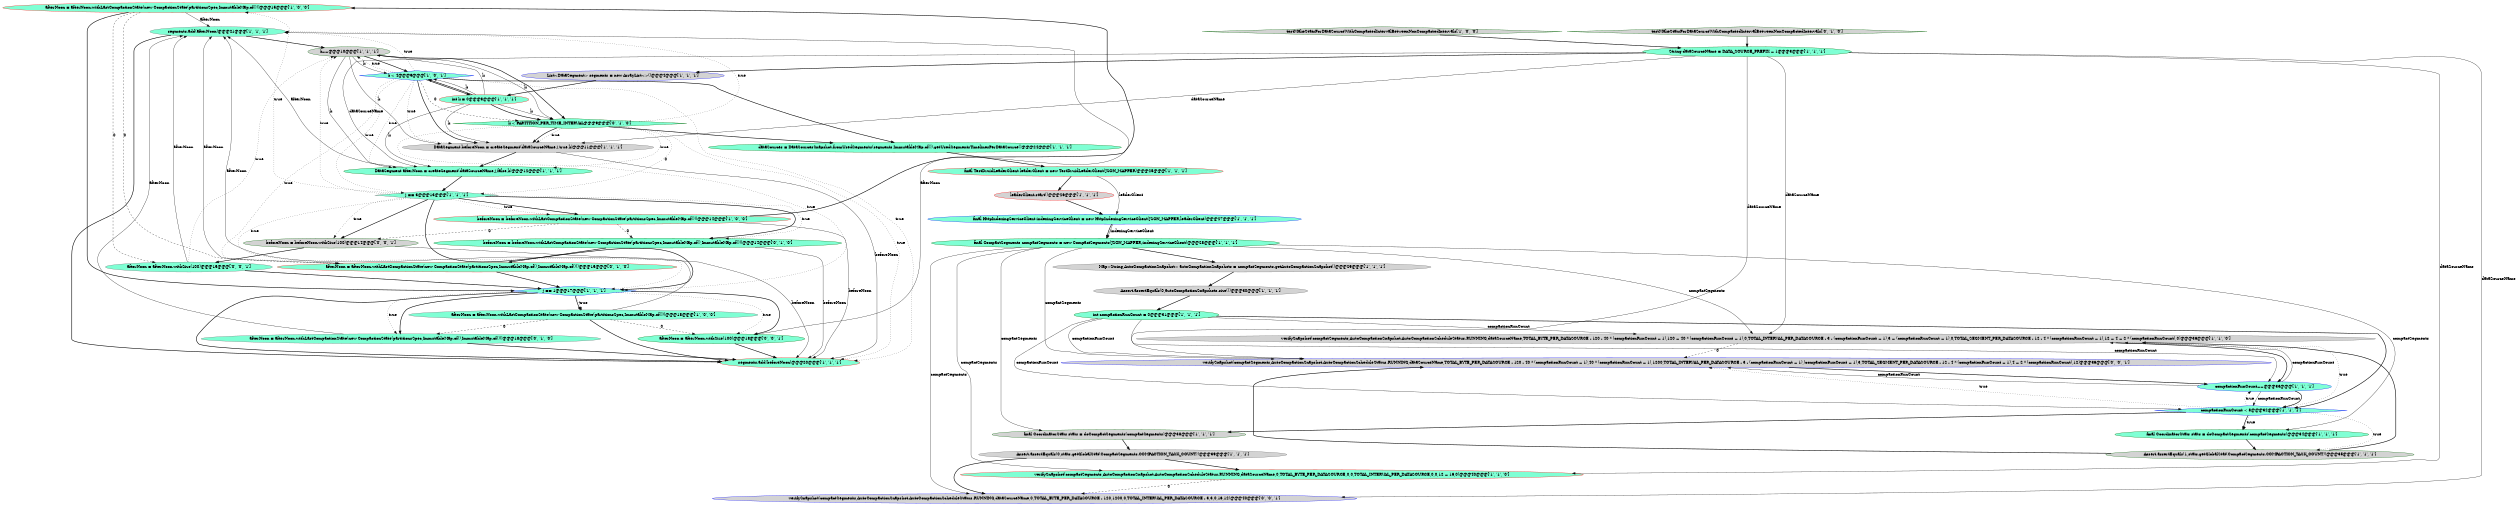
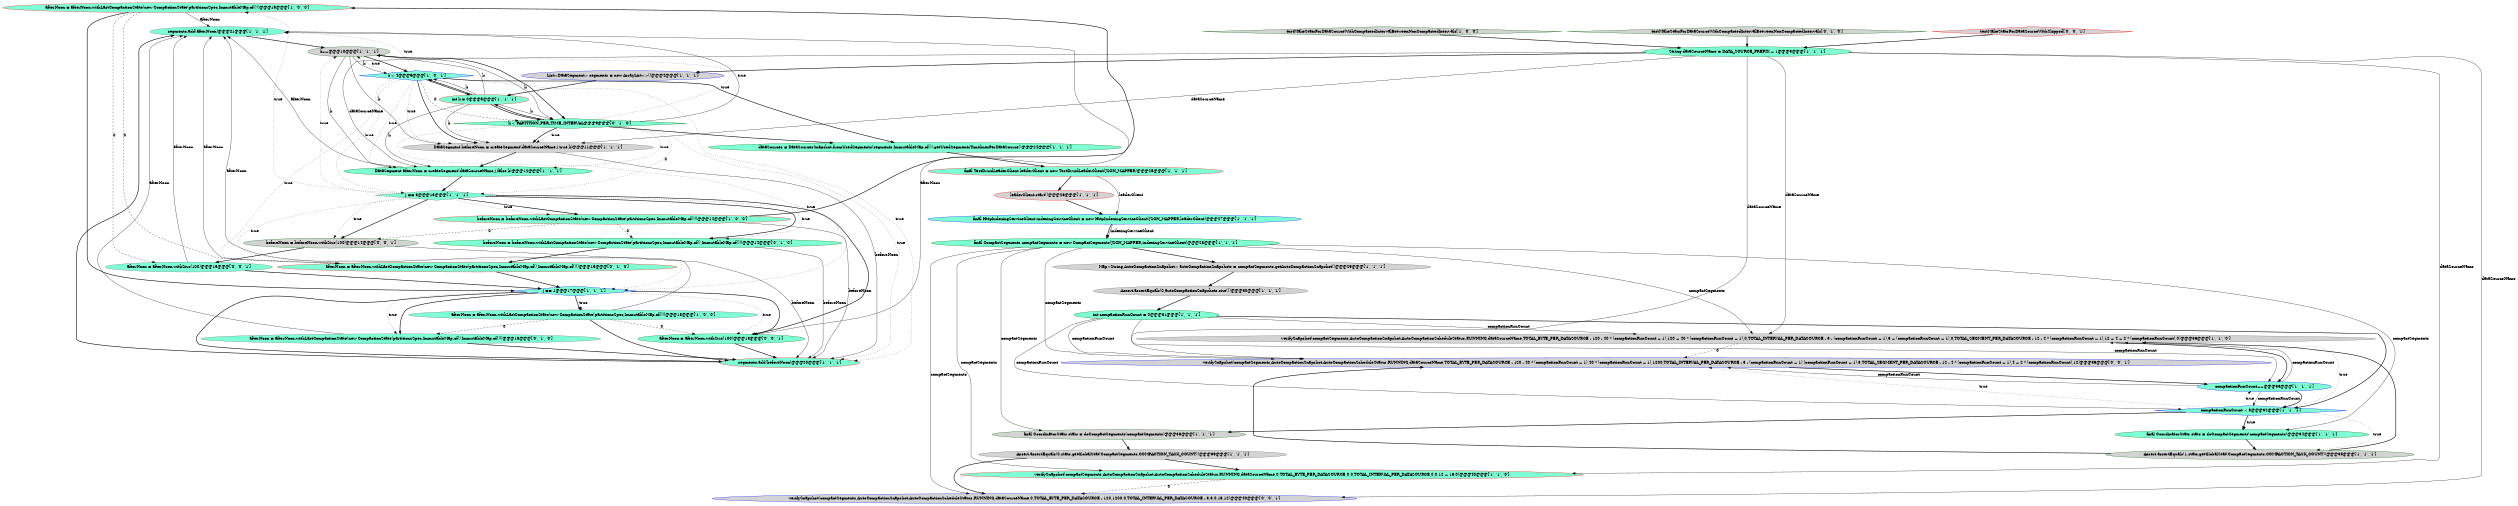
none -> (2033, 32)
(577, 41) -> (577, 41)
none -> (511, 111)
(256, 155) -> (629, 61)
(608, 250) -> (754, 202)
(214, 352) -> (221, 352)
